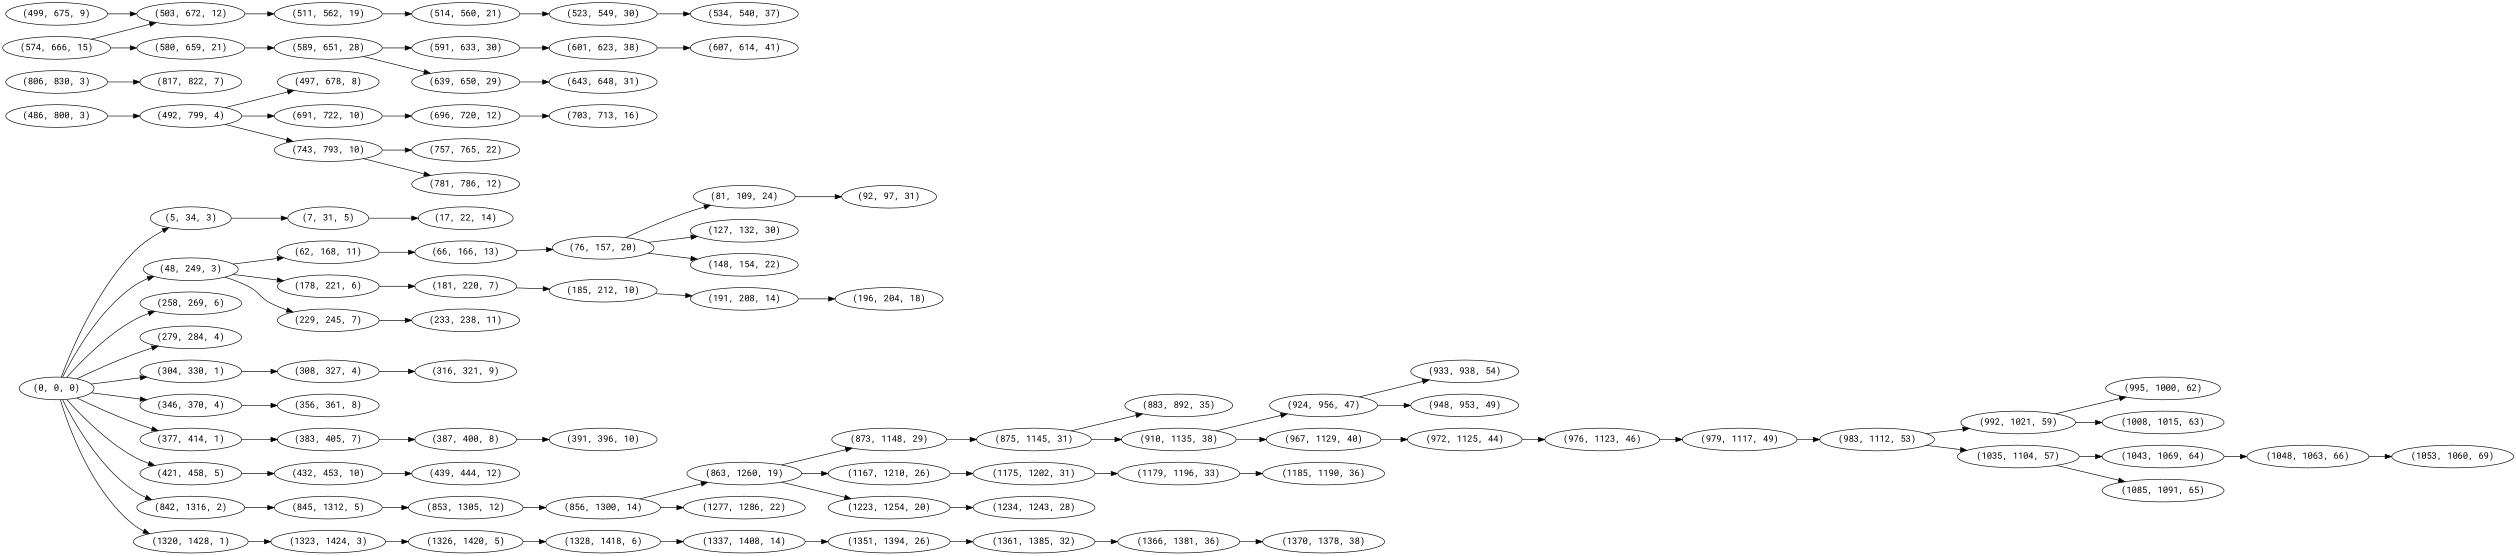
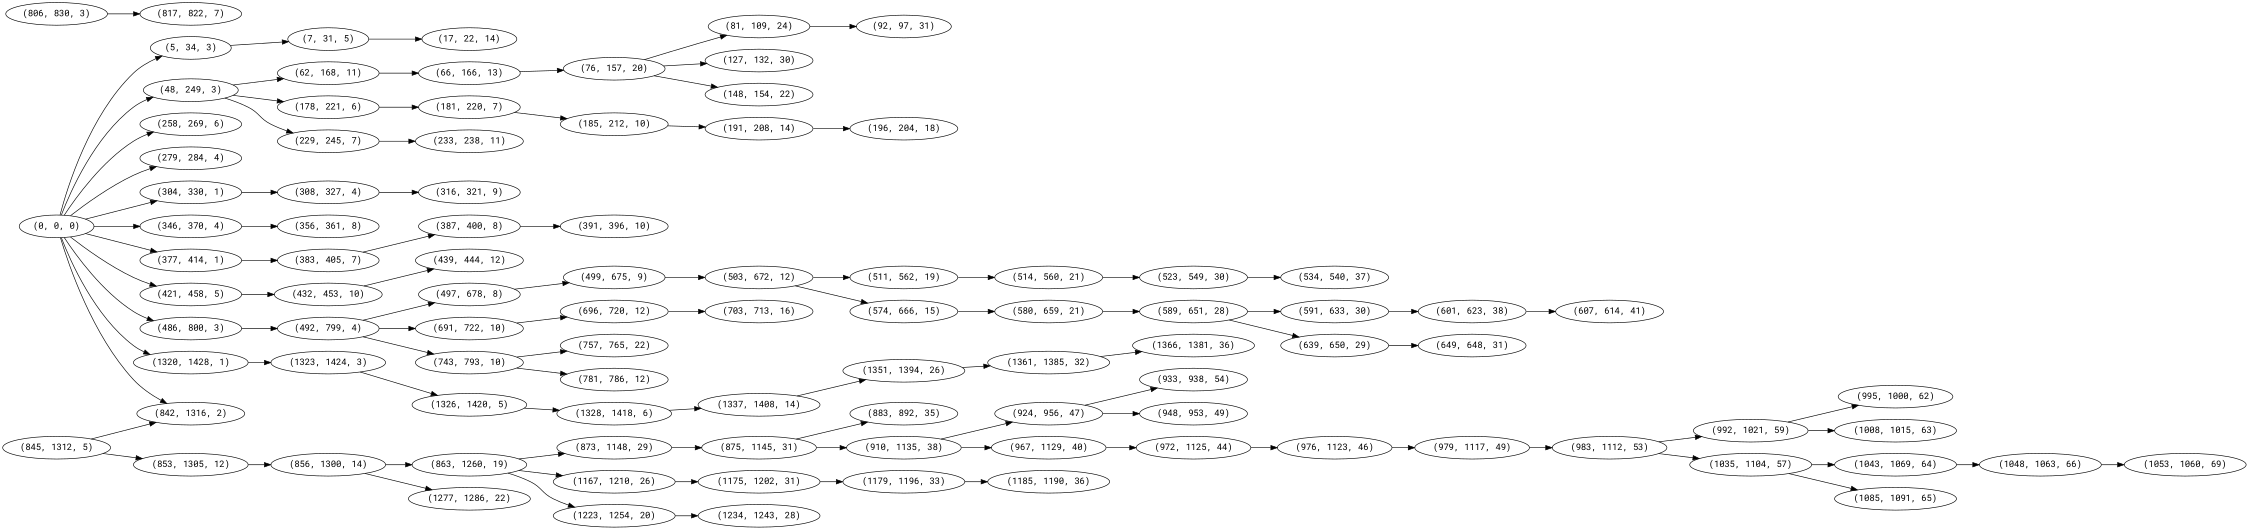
(121, 32) -> (828, 294)
(603, 82) -> (1472, 346)
none -> (101, 284)
none -> (539, 286)
(256, 508) -> (121, 431)
(1324, 542) -> none
